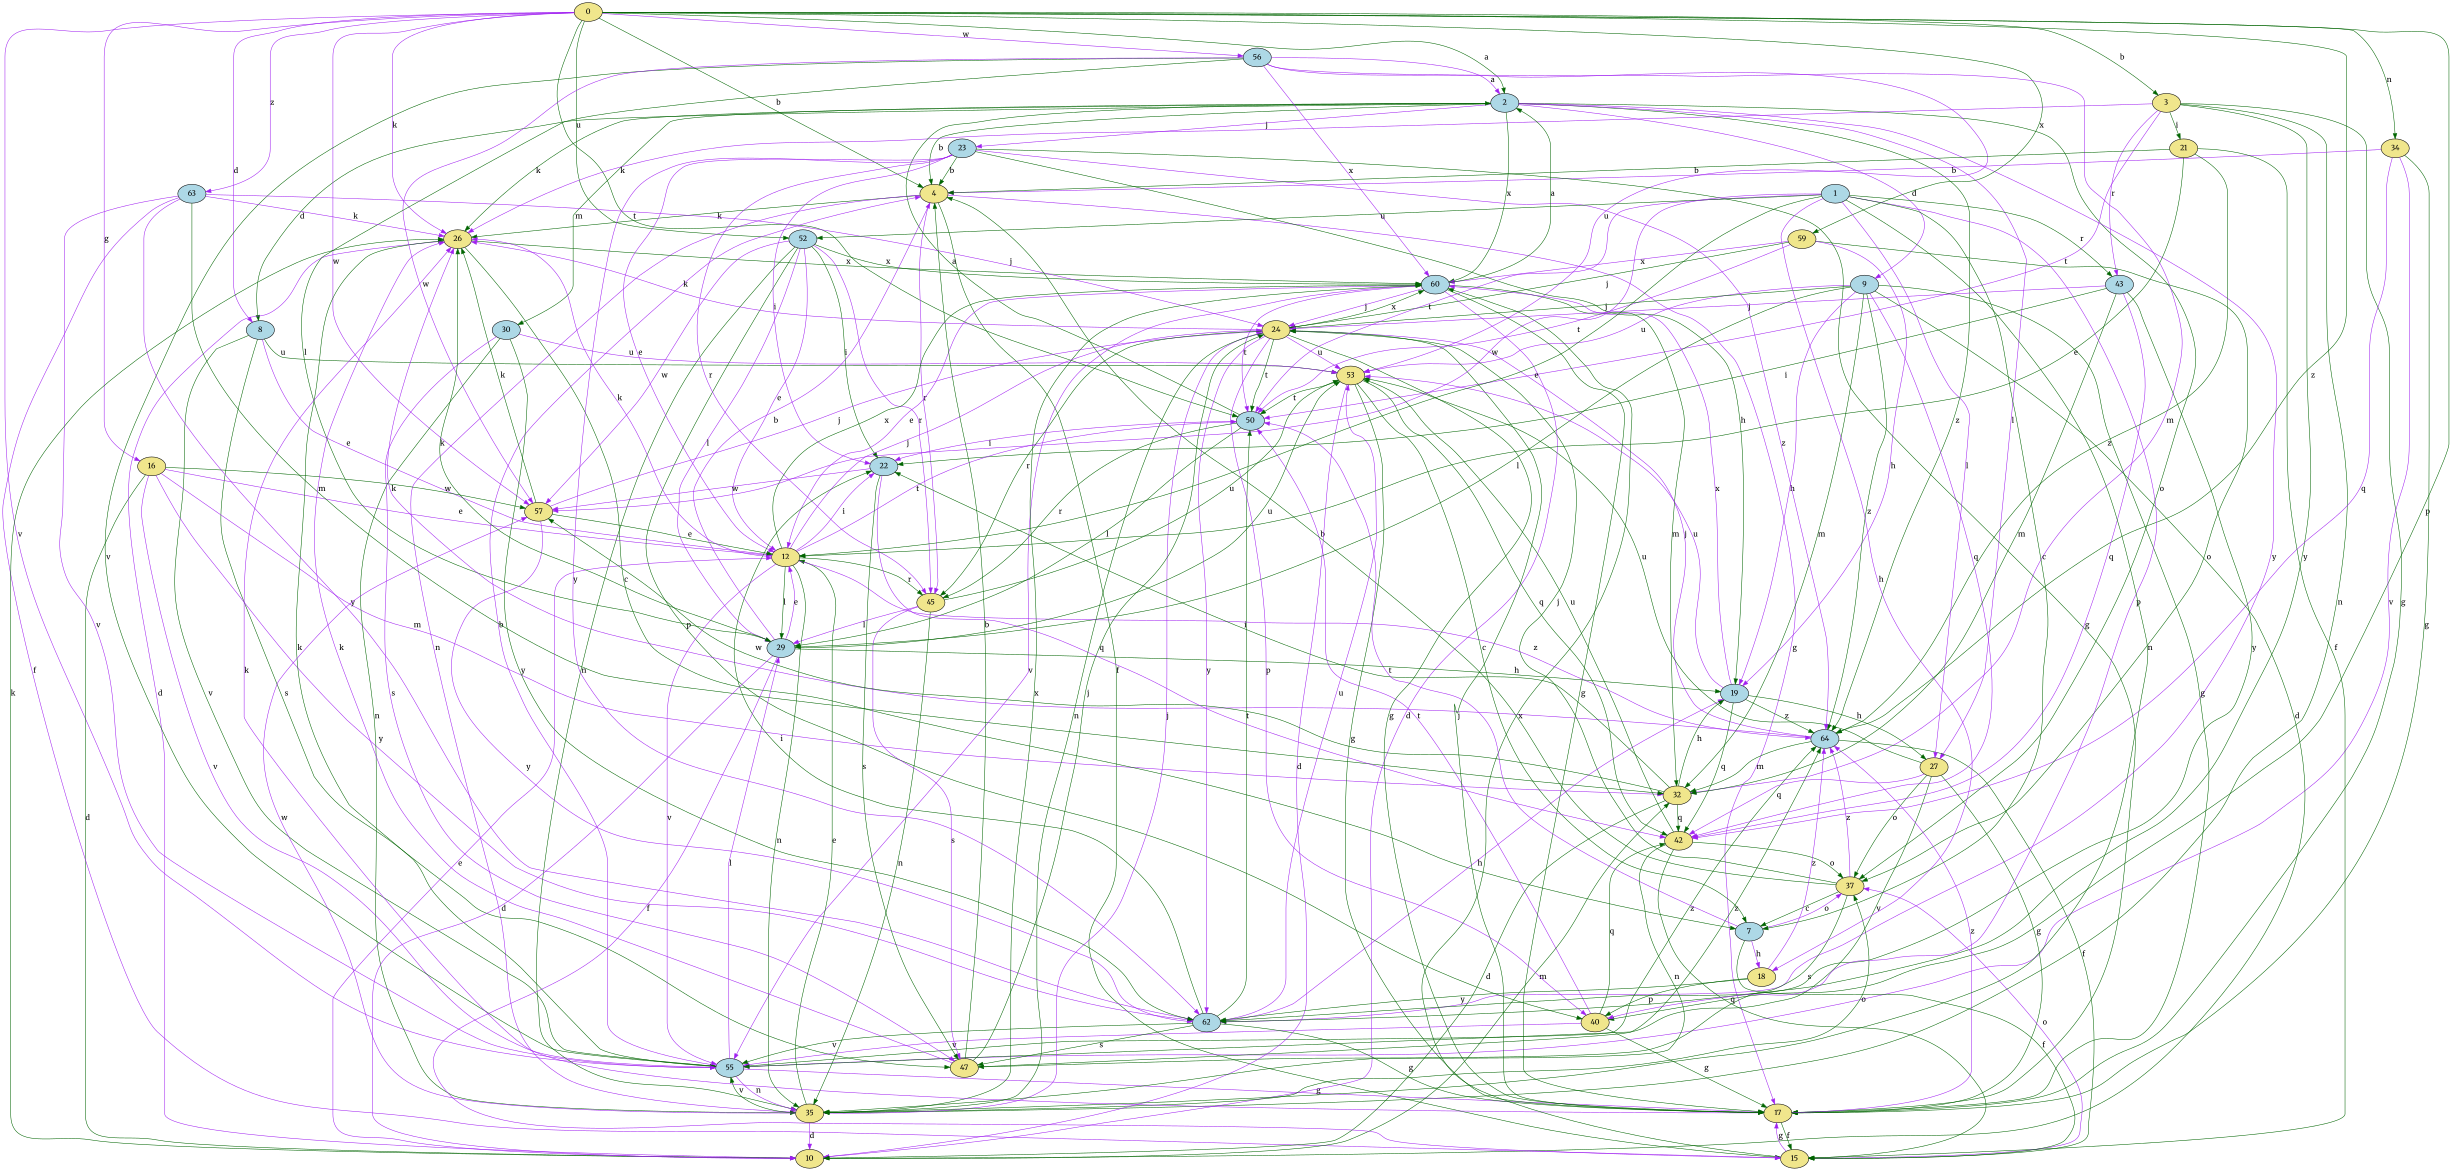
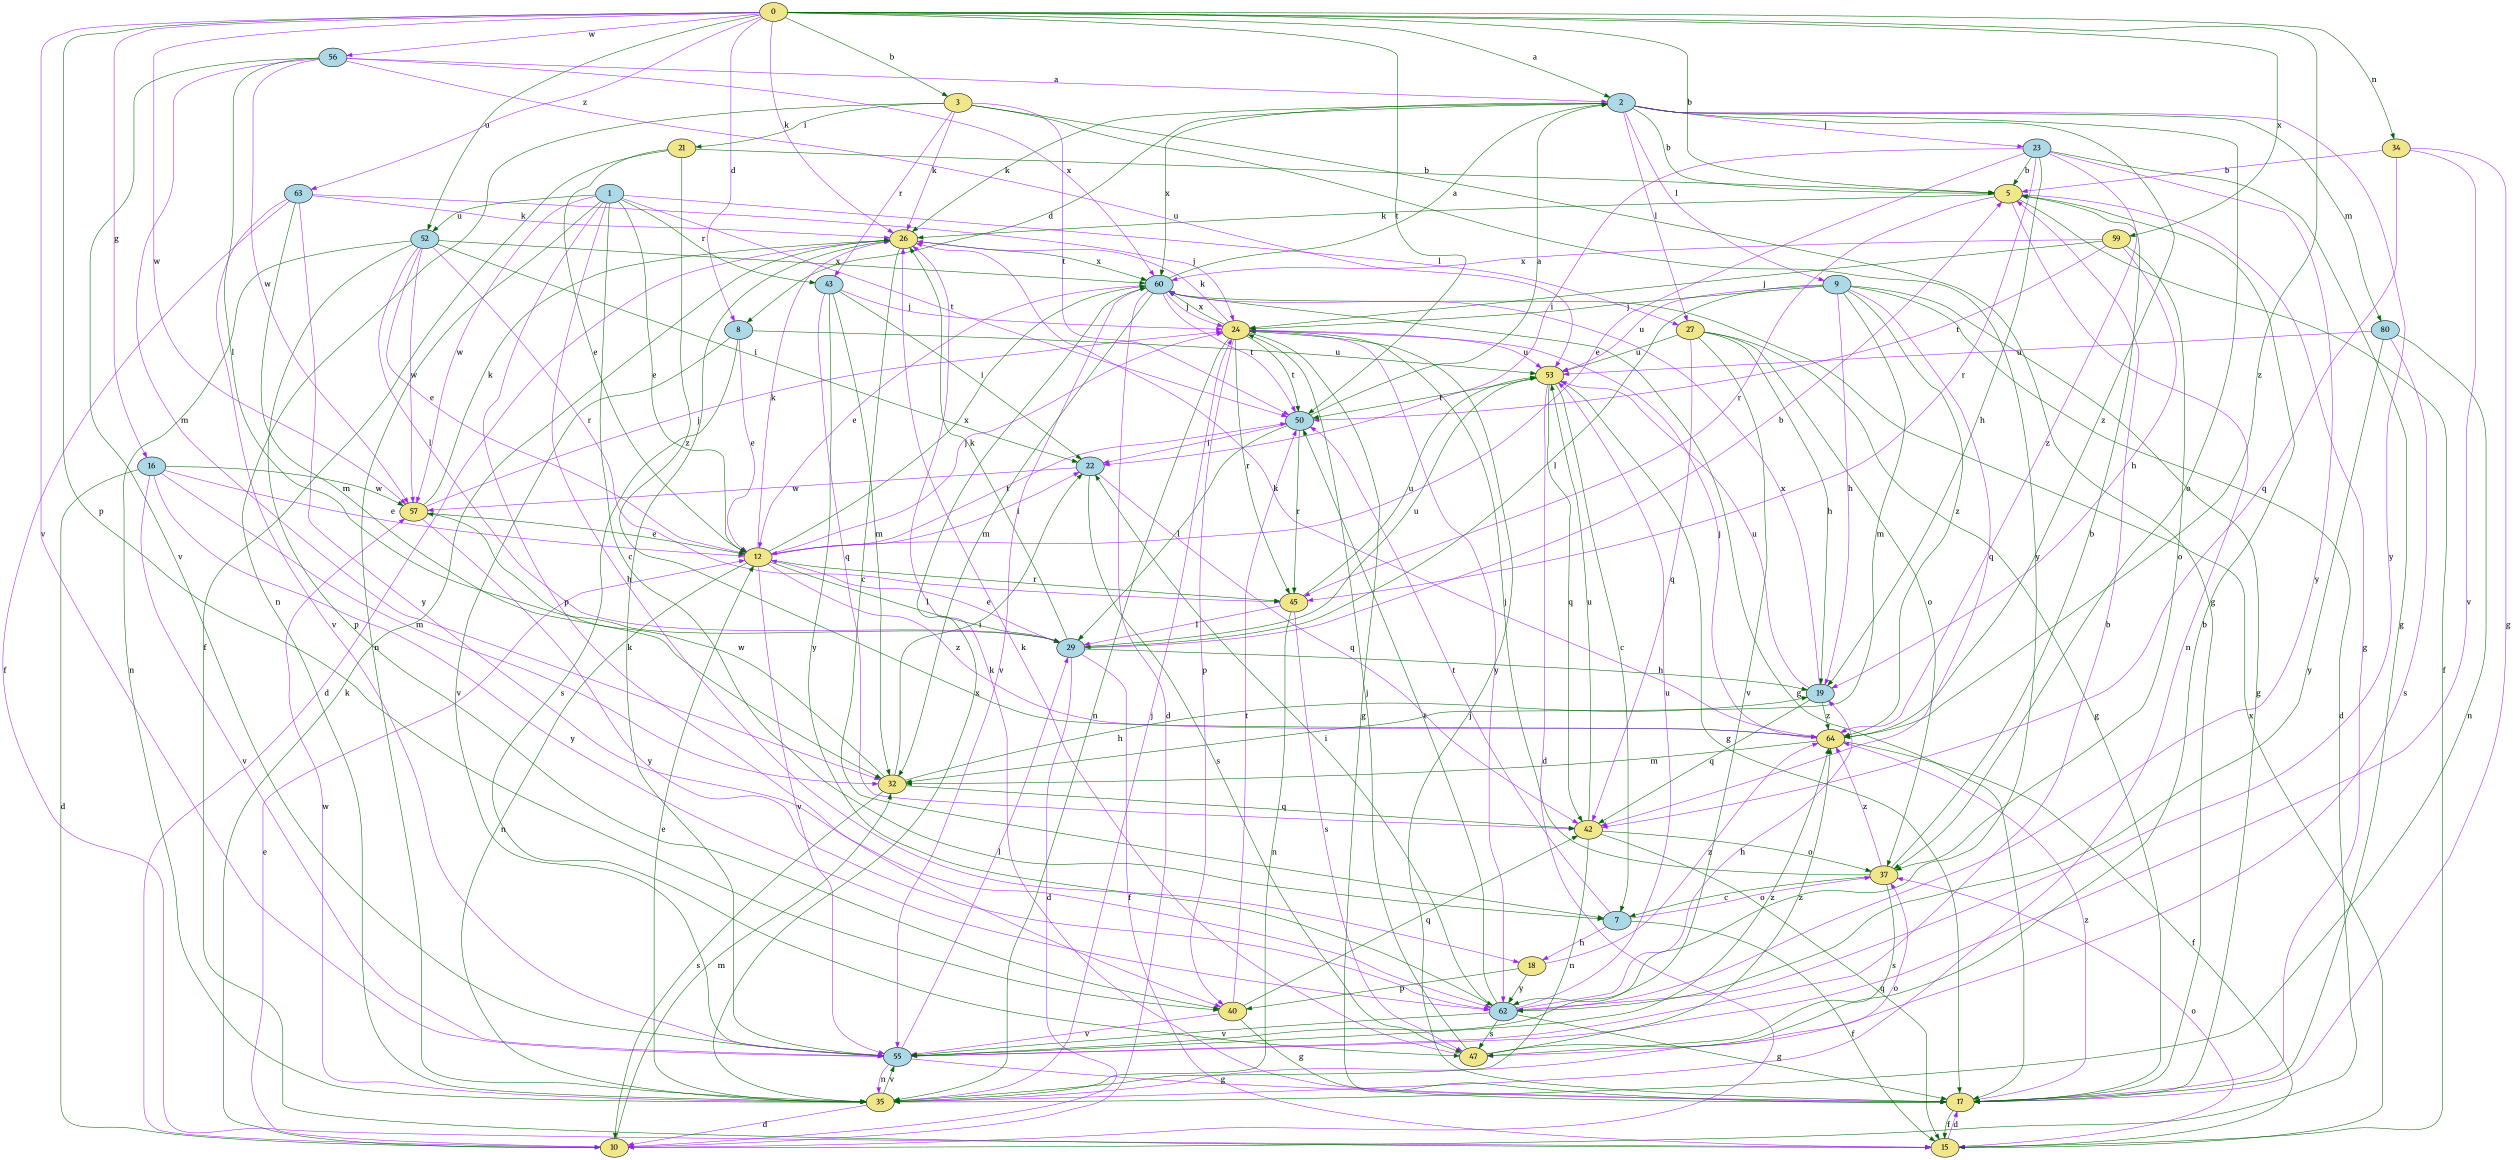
(934, 194) -> (2008, 194)
(1914, 194) -> (1677, 194)
(506, 330) -> (2385, 330)
(152, 466) -> (152, 466)
(1848, 717) -> (1819, 472)
(1825, 739) -> (1831, 739)
(2374, 828) -> (2489, 762)
(1488, 977) -> (698, 966)
(1400, 1078) -> (1510, 1068)
(1781, 1136) -> (1956, 1125)
